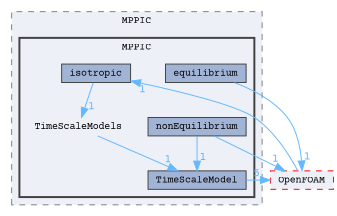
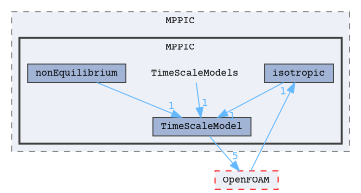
(206, 73) -> none
(89, 95) -> (255, 98)
(245, 151) -> none
